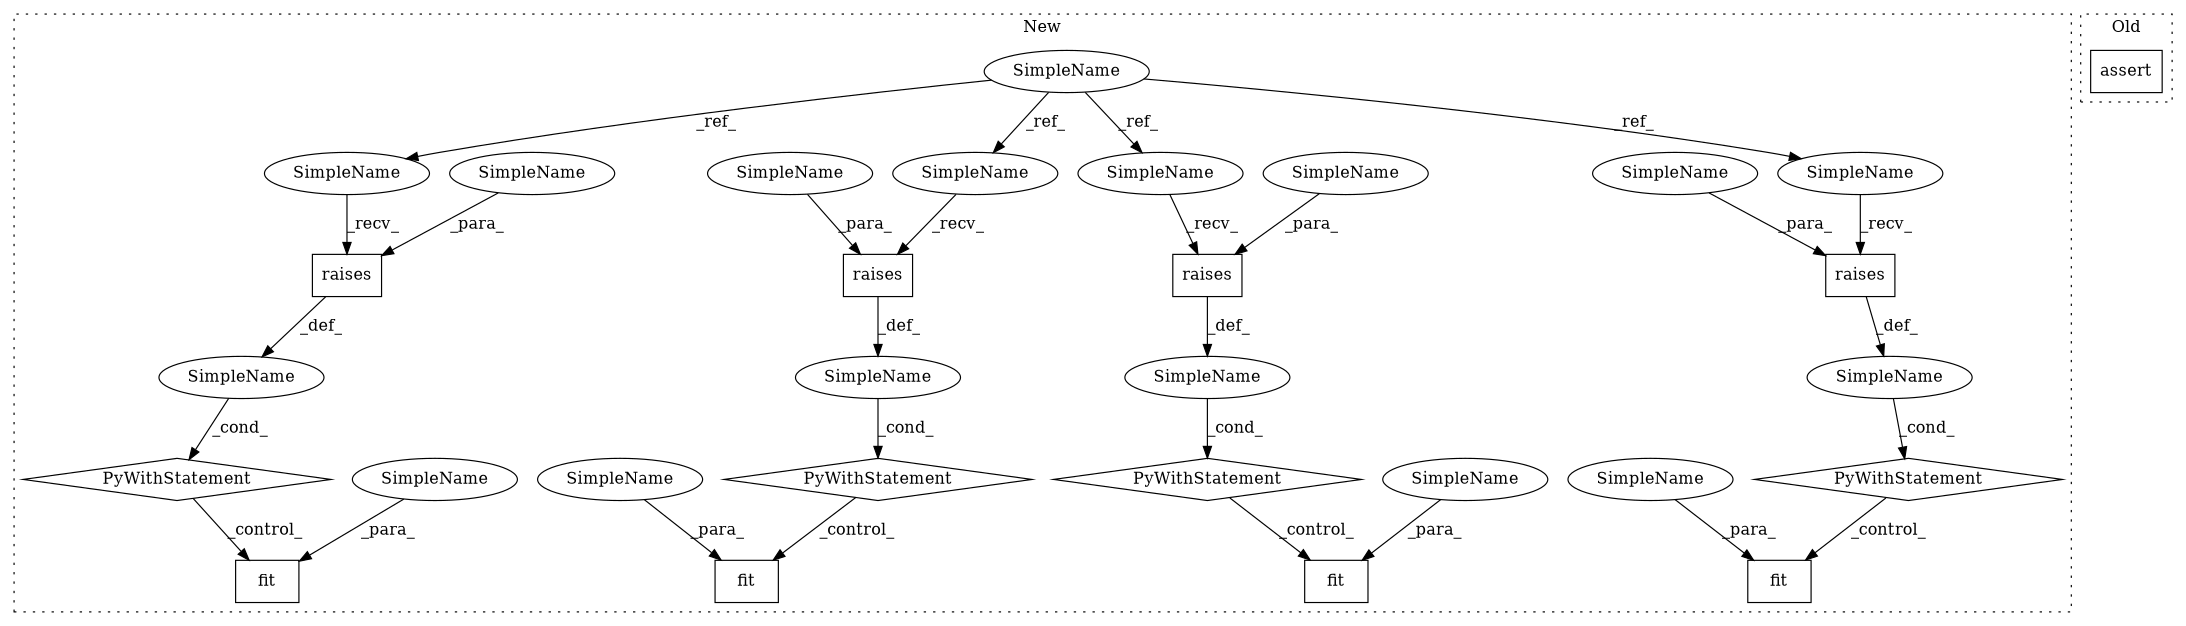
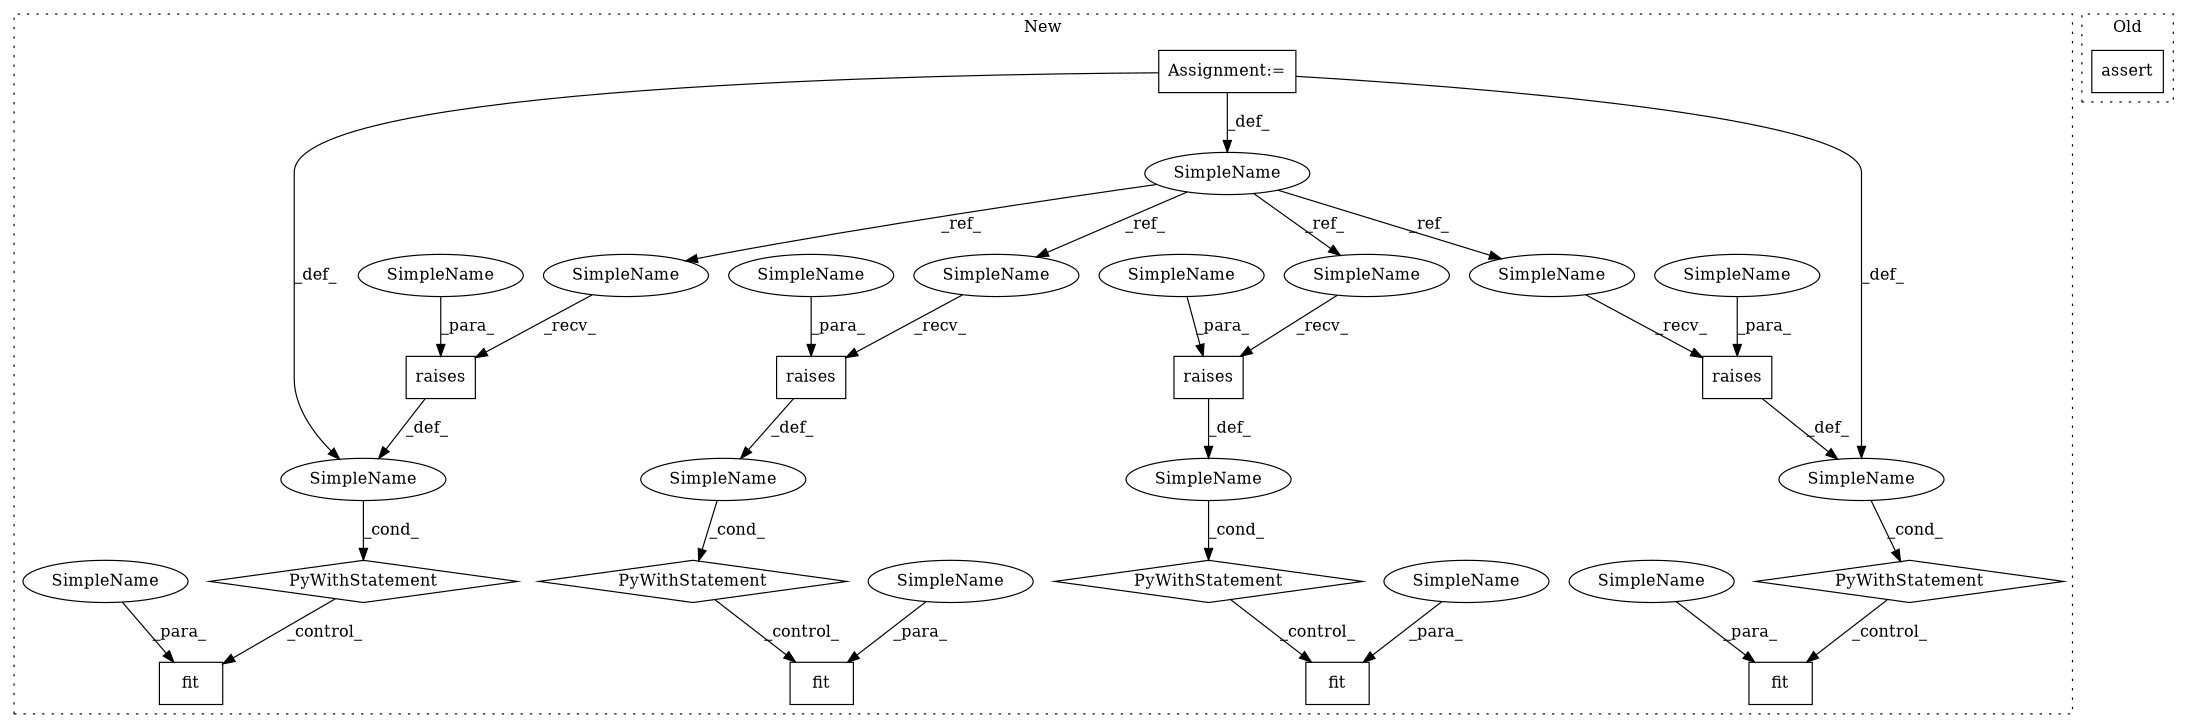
none -> (1227, 72)
